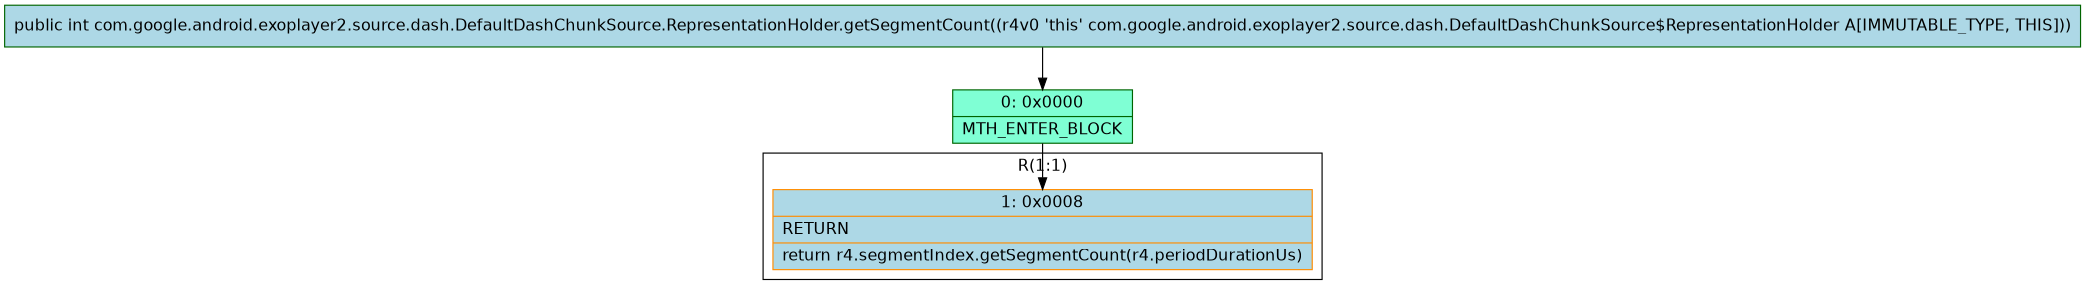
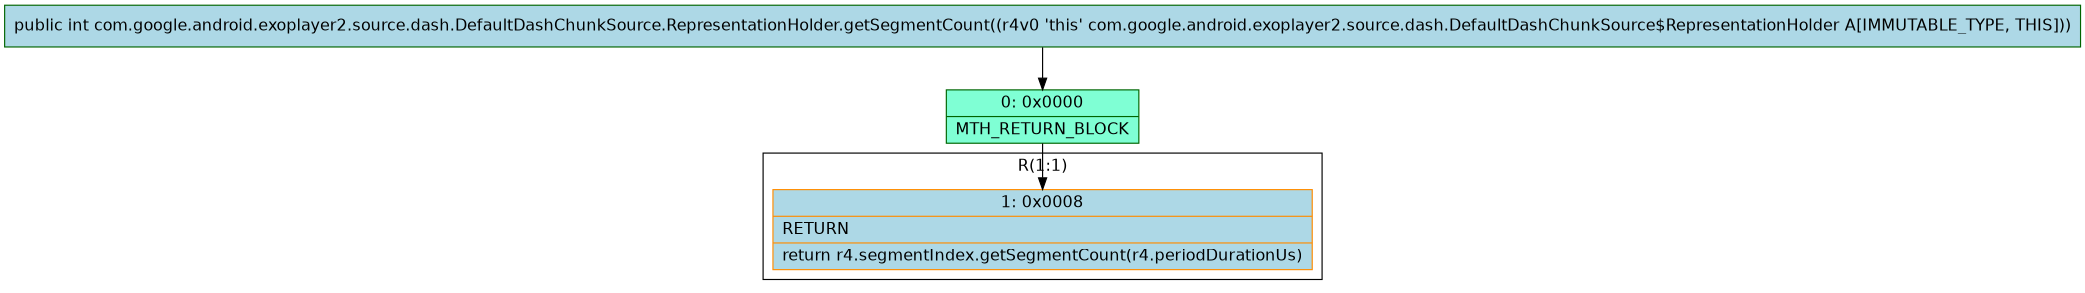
(1043, 129) -> (1043, 129)
